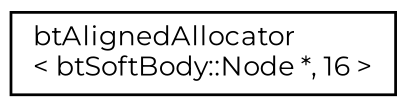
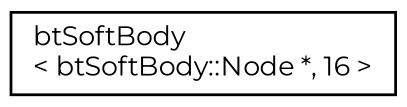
(203, 54) -> (203, 54)
